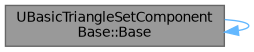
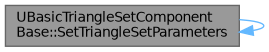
(115, 26) -> (122, 26)
